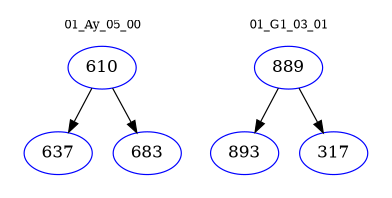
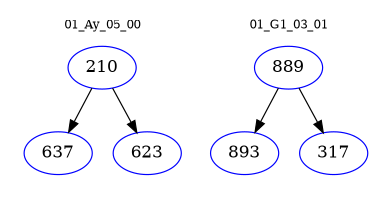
(102, 68) -> (102, 68)
(147, 153) -> (147, 153)
